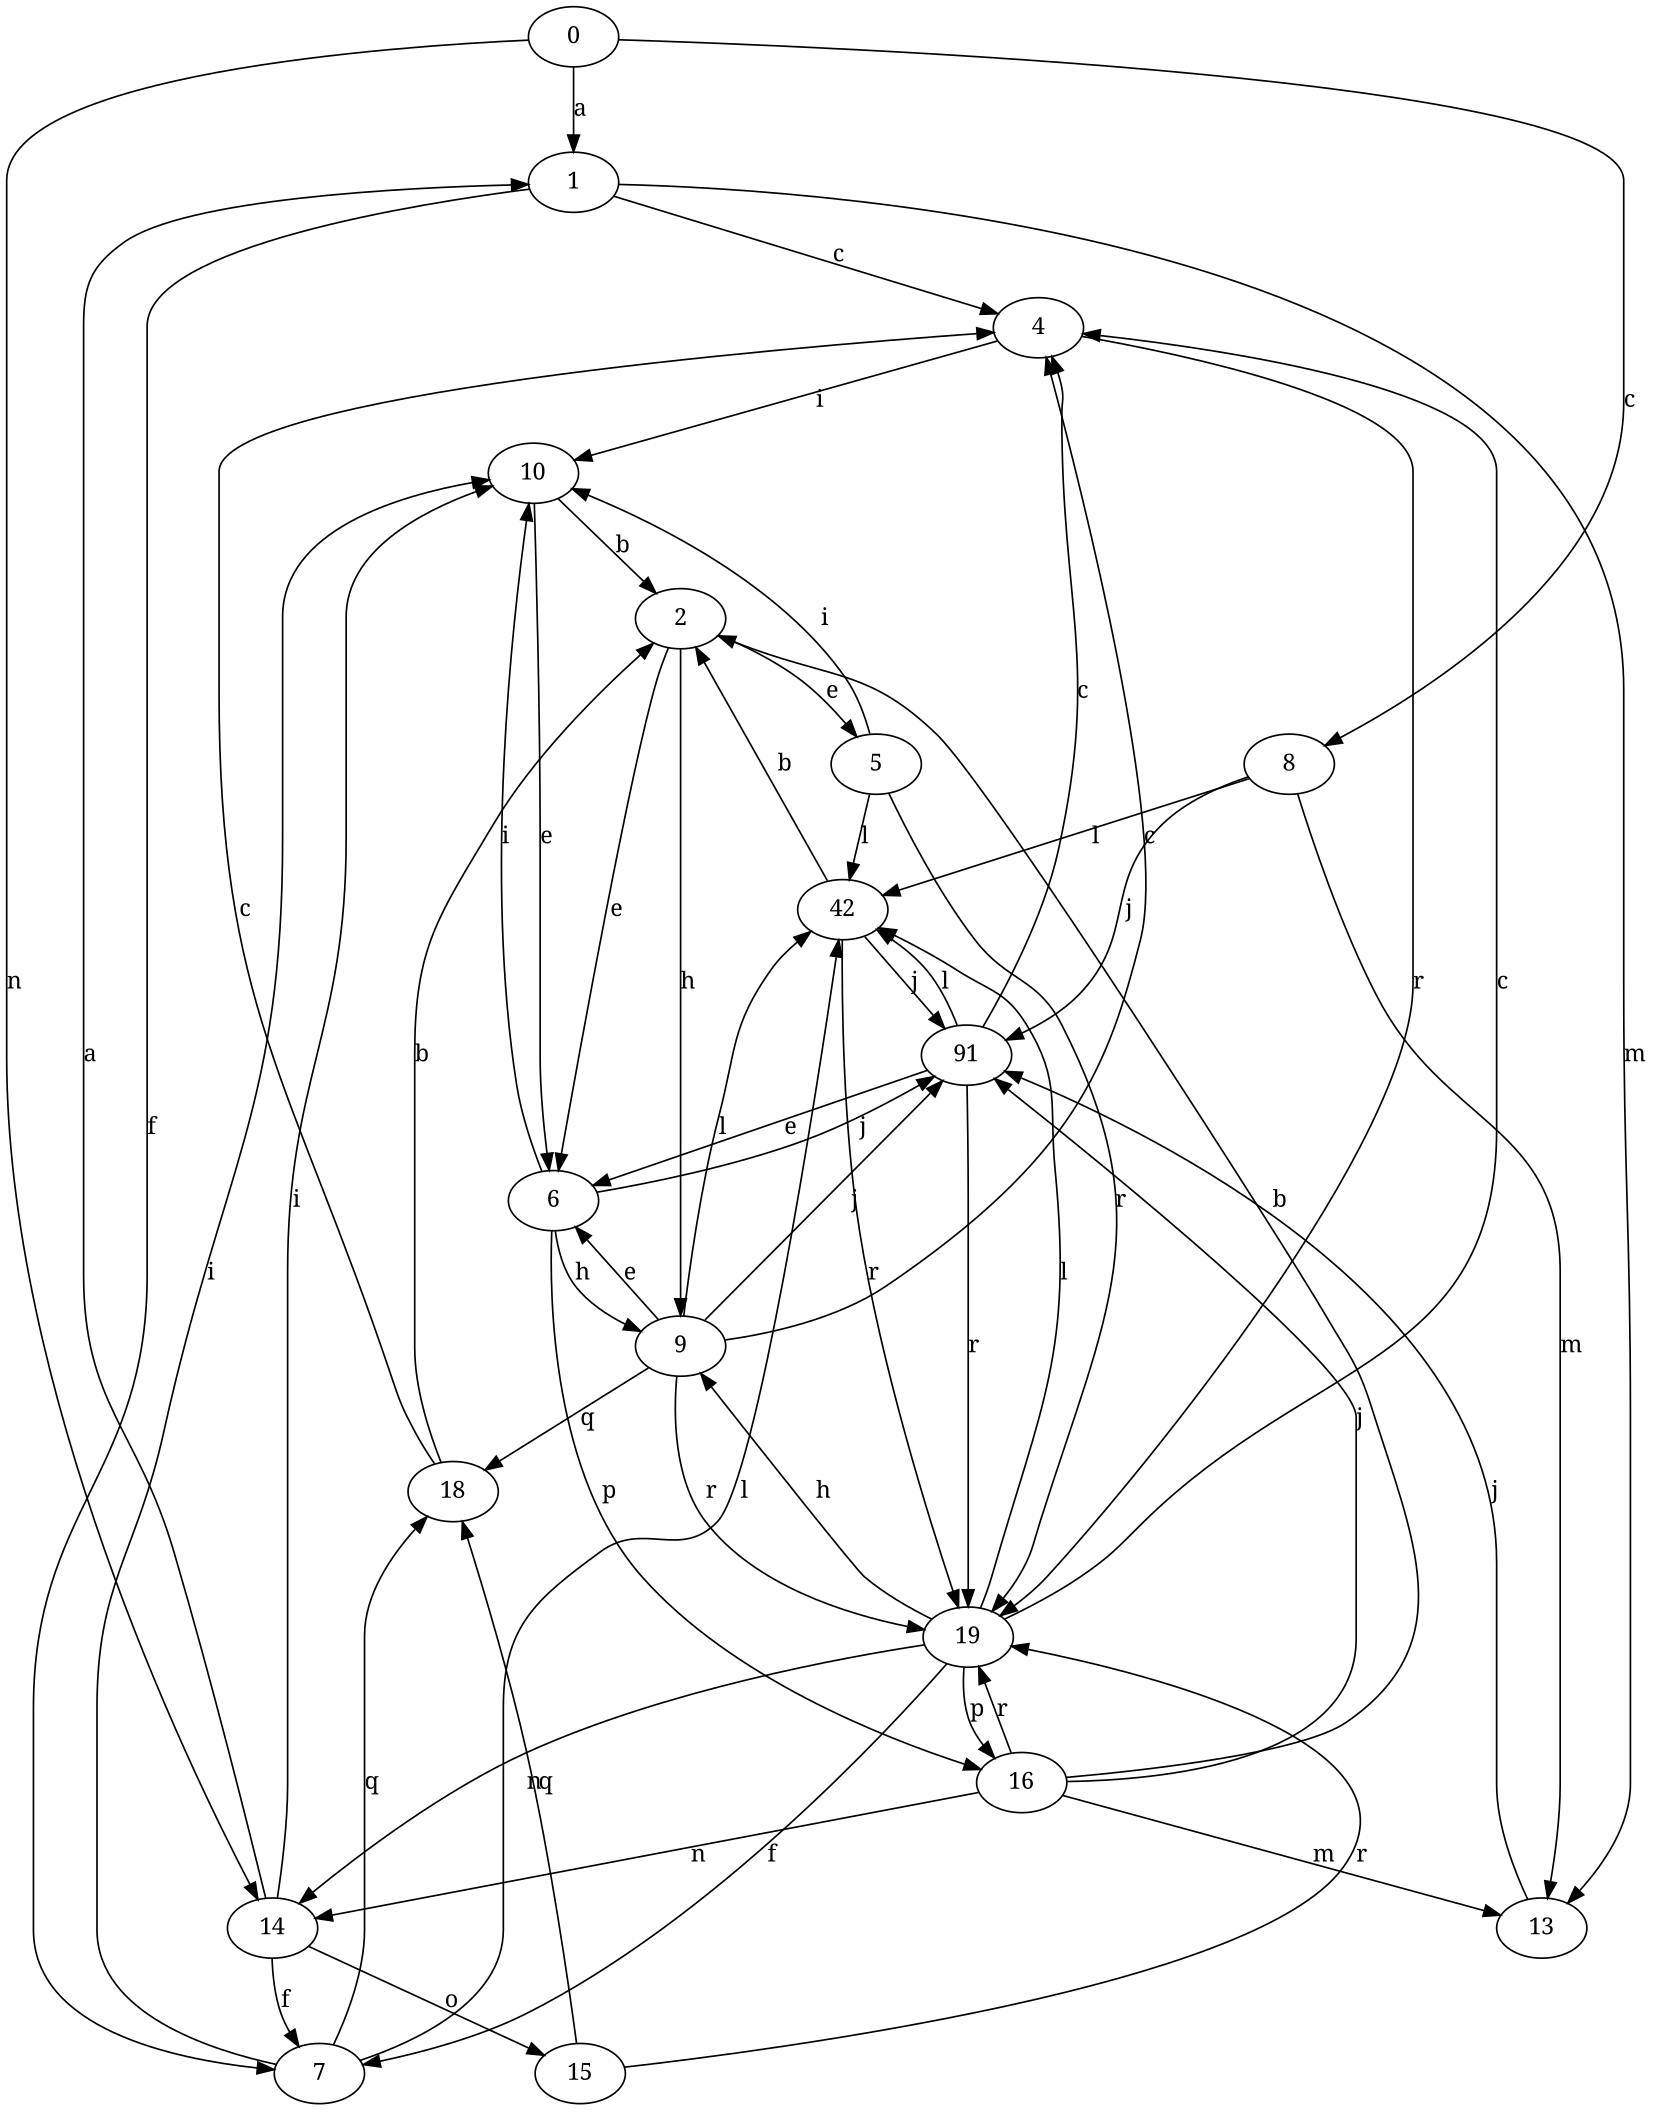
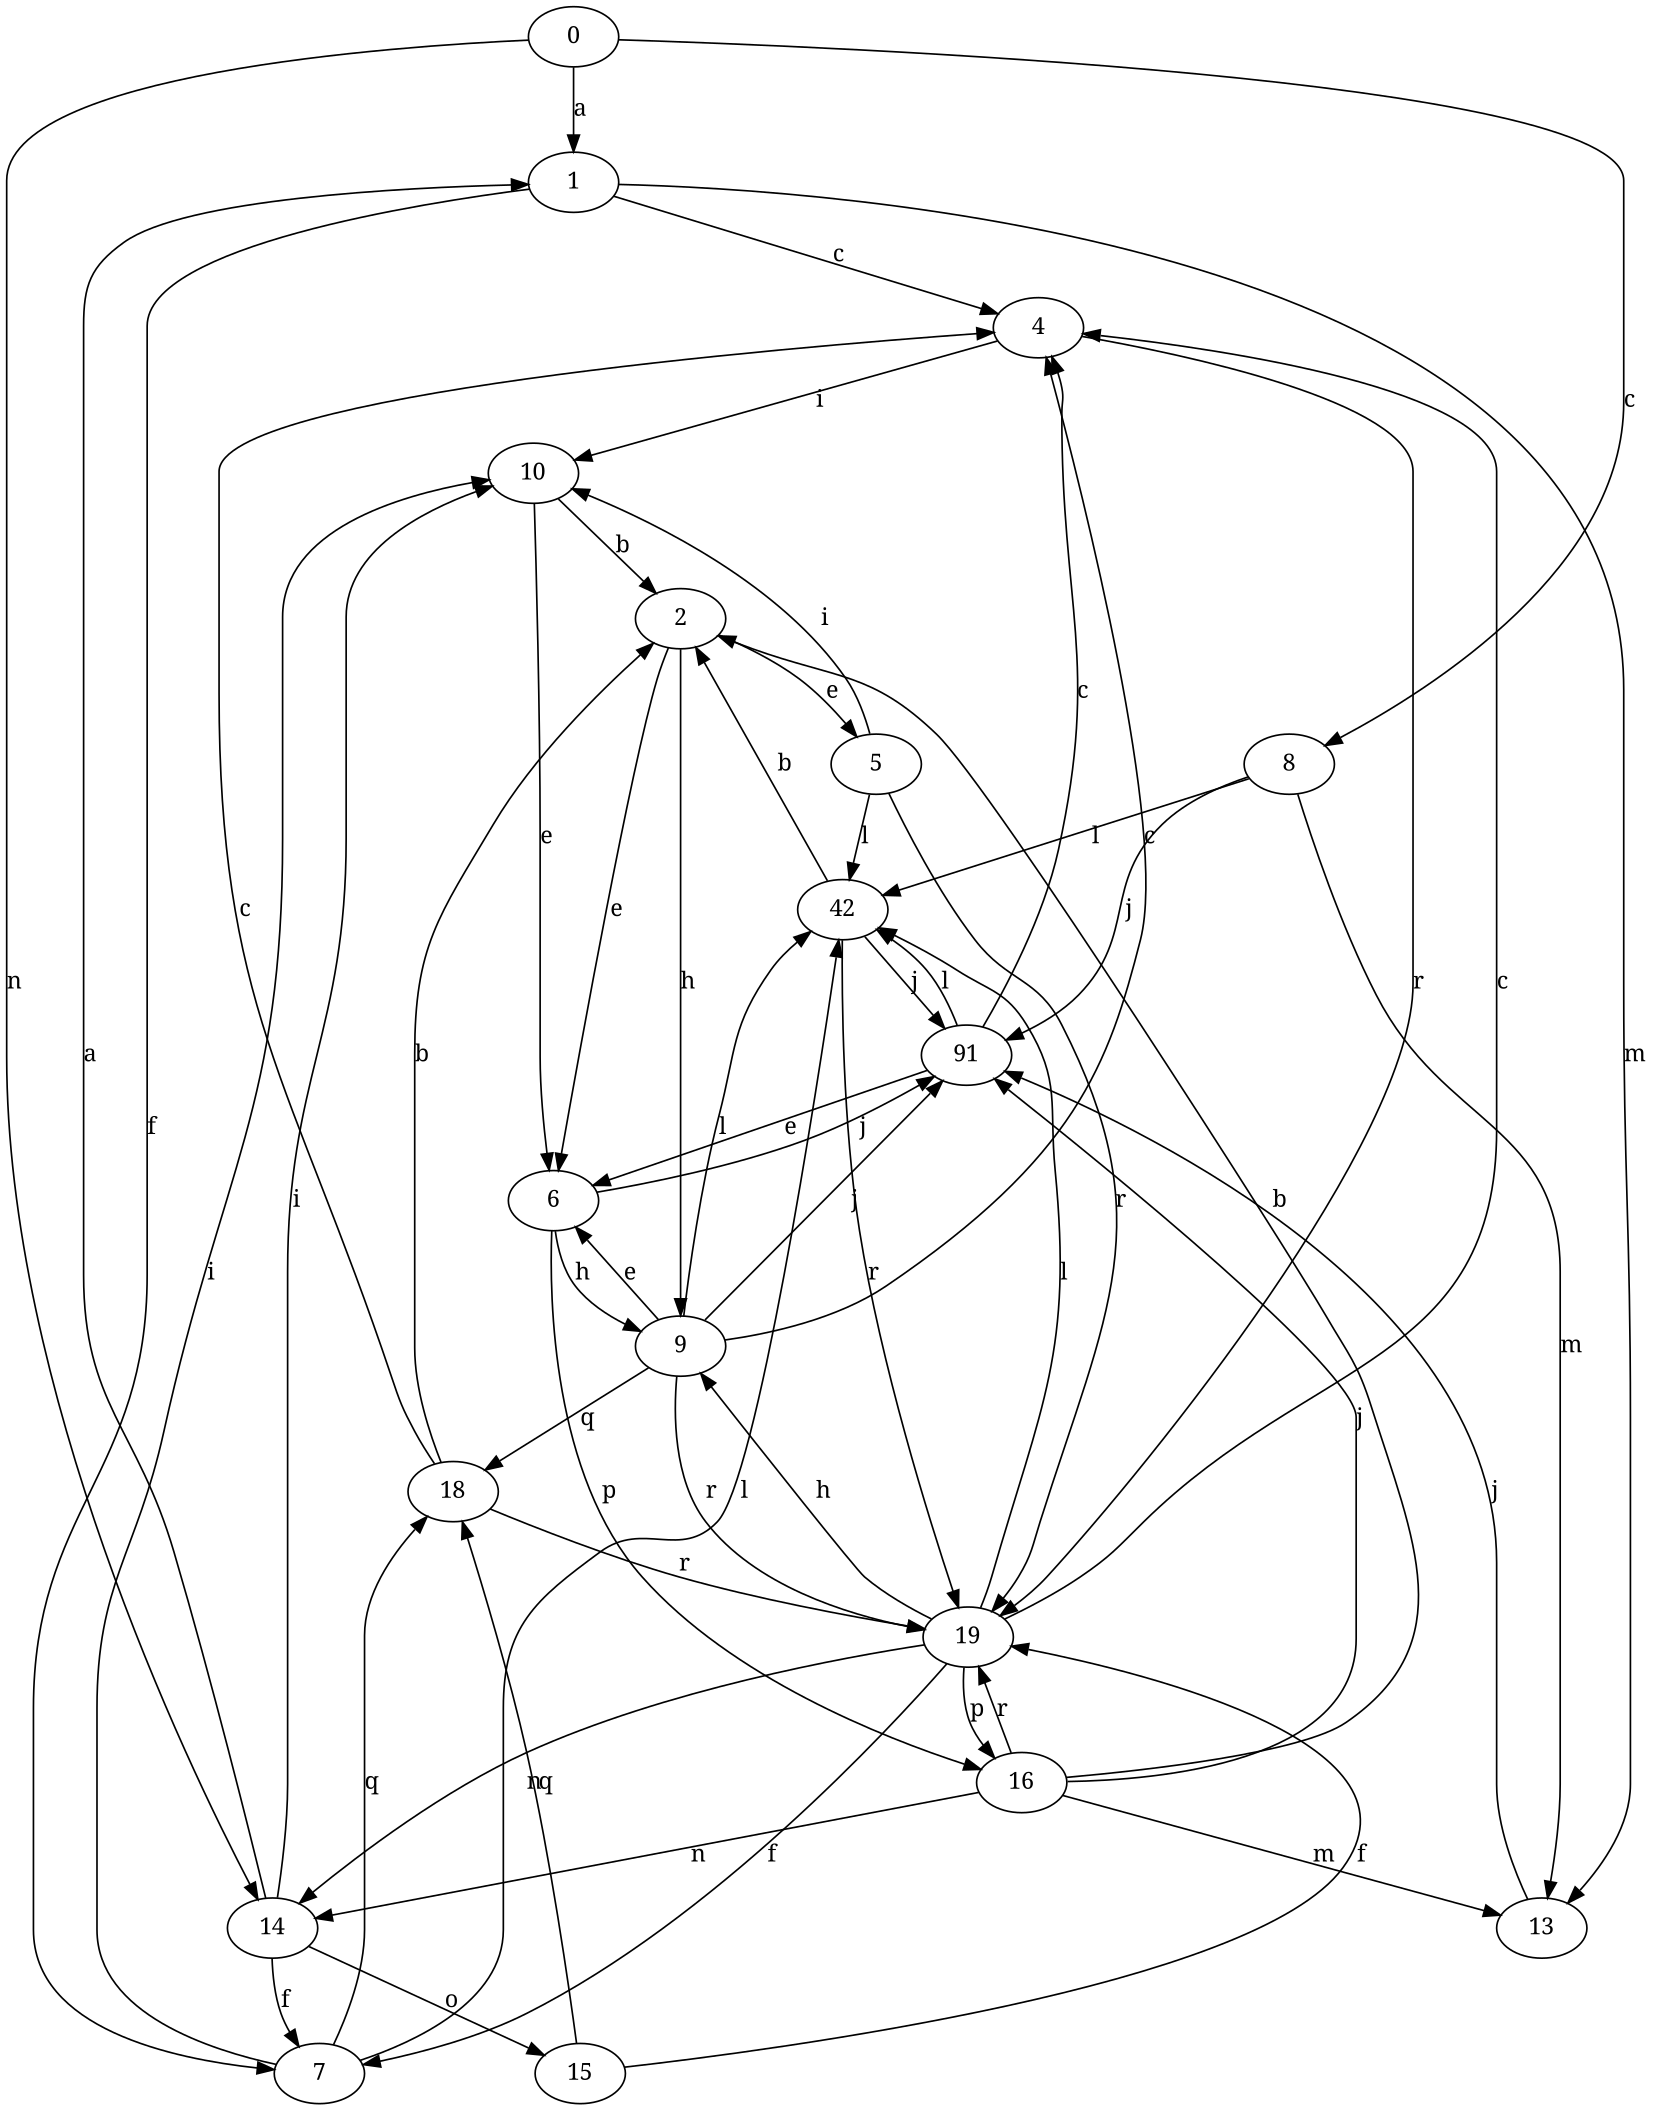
(502, 848) -> none
(968, 1338) -> (695, 1581)
(1362, 1855) -> (1362, 1855)
